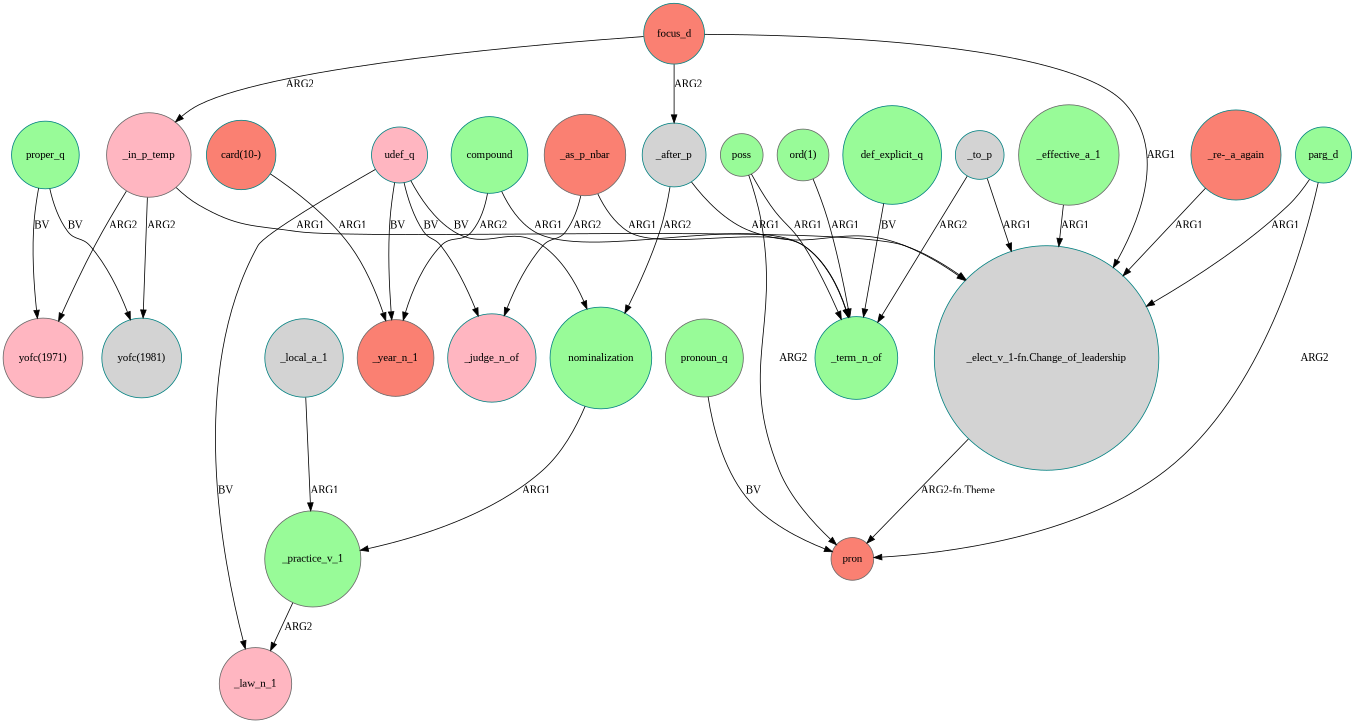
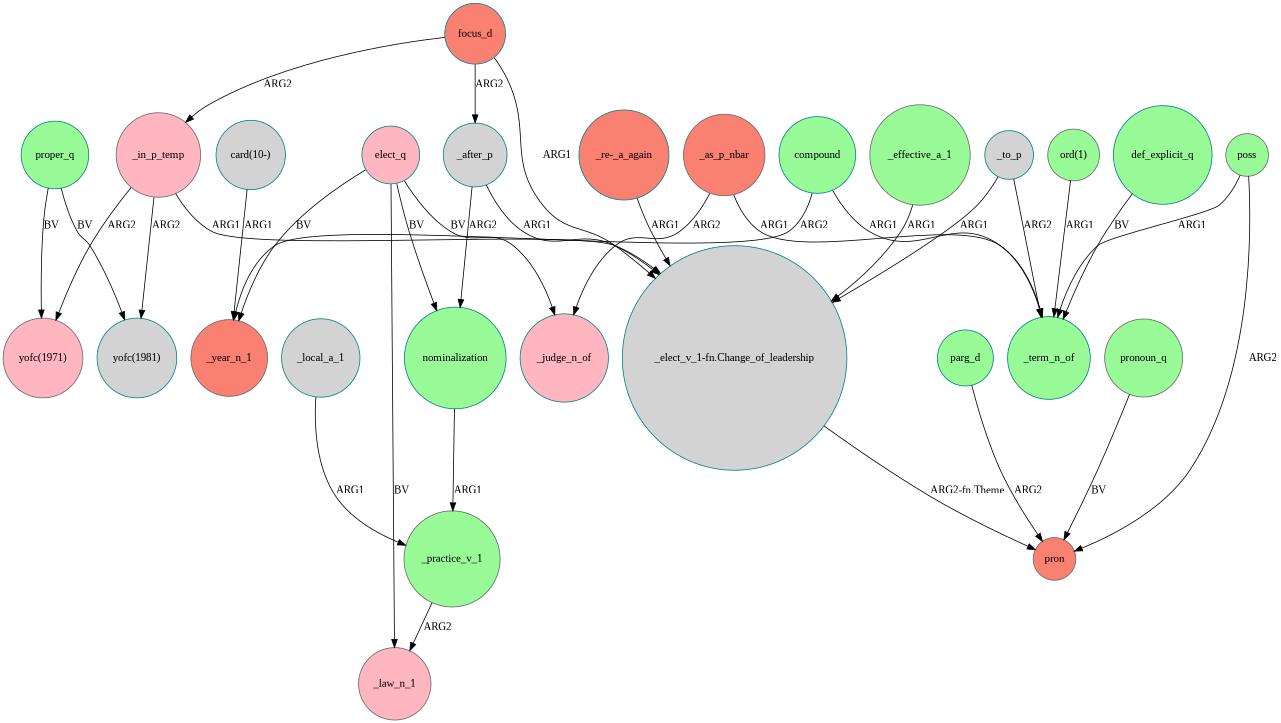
(241, 155) -> (251, 155)
(400, 155) -> (391, 155)
(1237, 248) -> none
